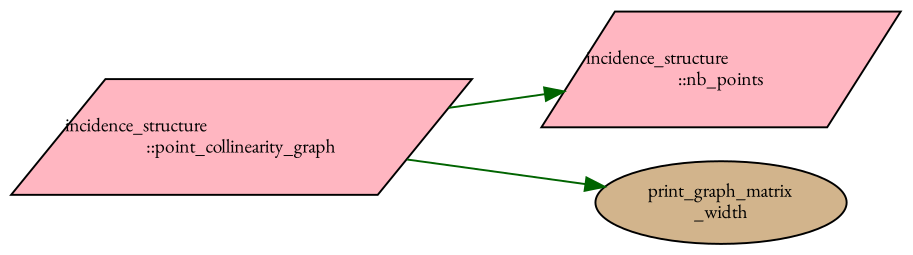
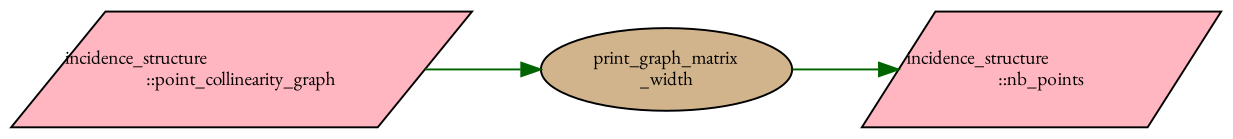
(497, 101) -> (836, 69)
